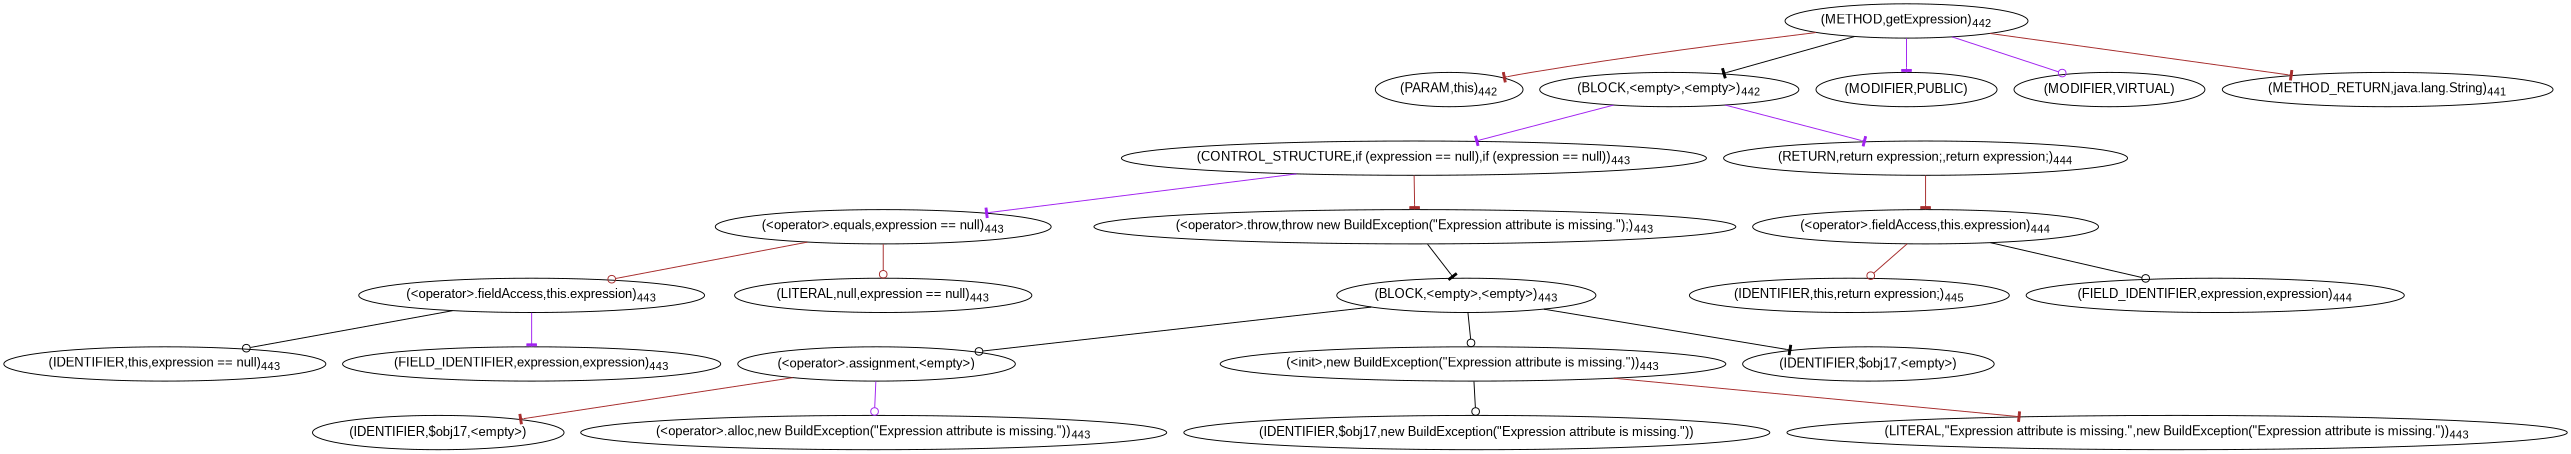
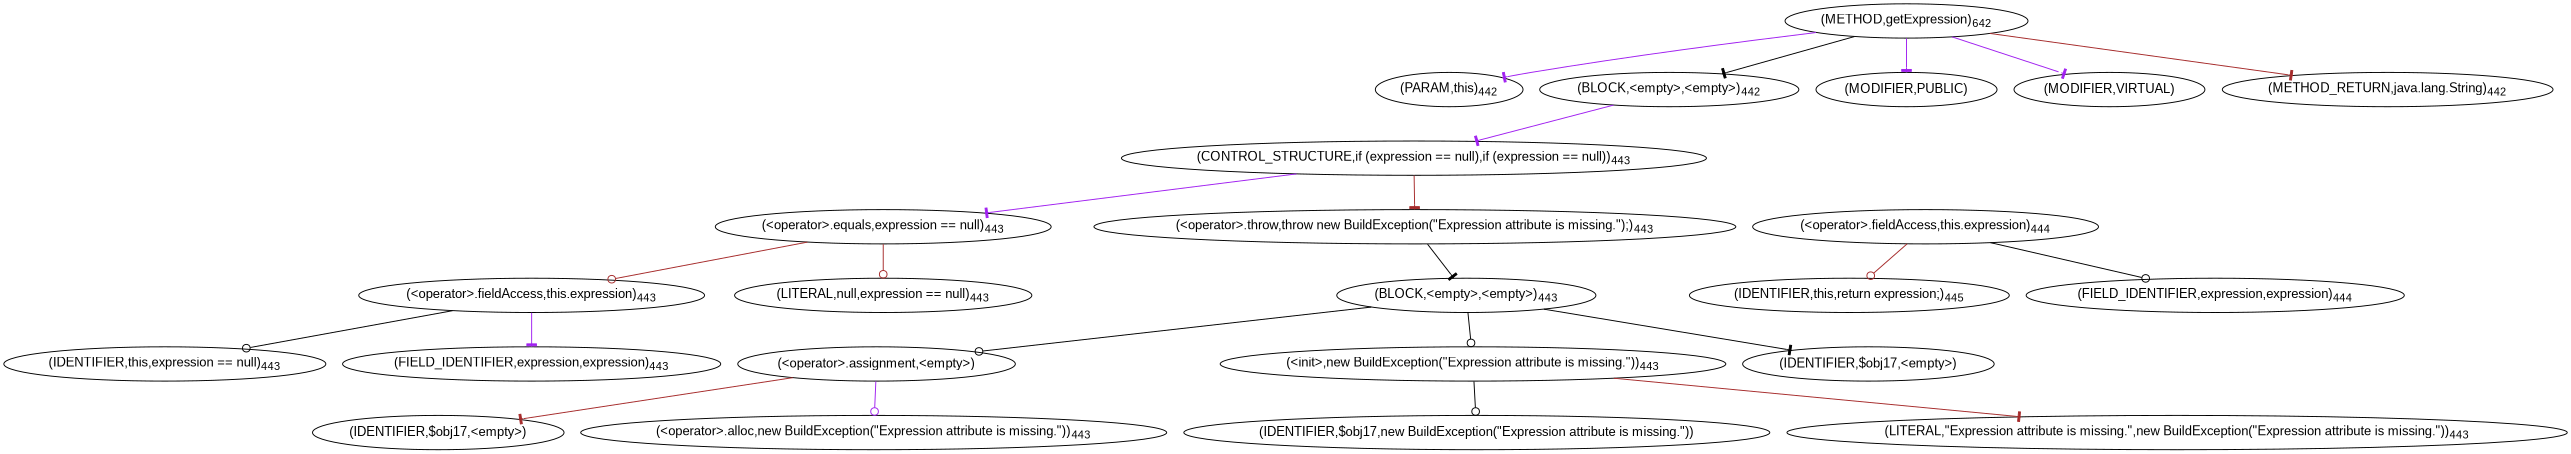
(1982, 20) -> (1982, 20)
(1661, 53) -> (1661, 53)
(2005, 54) -> (2005, 54)
(2497, 88) -> (2497, 88)
(1926, 158) -> none
